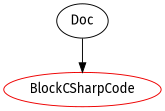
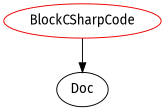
(82, 51) -> (82, 51)
